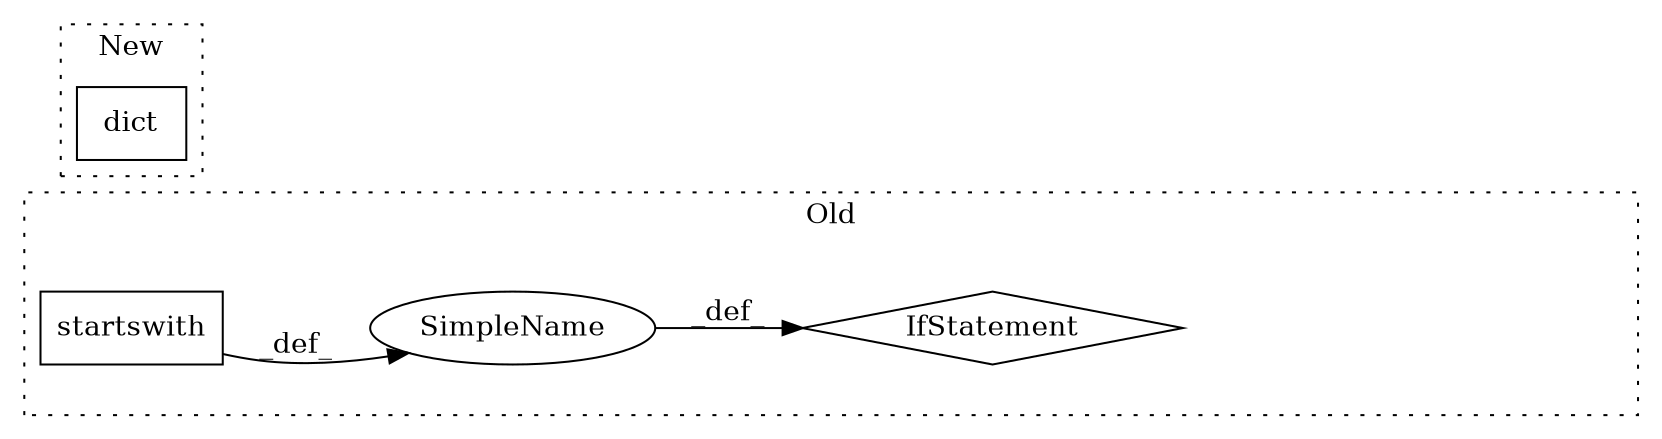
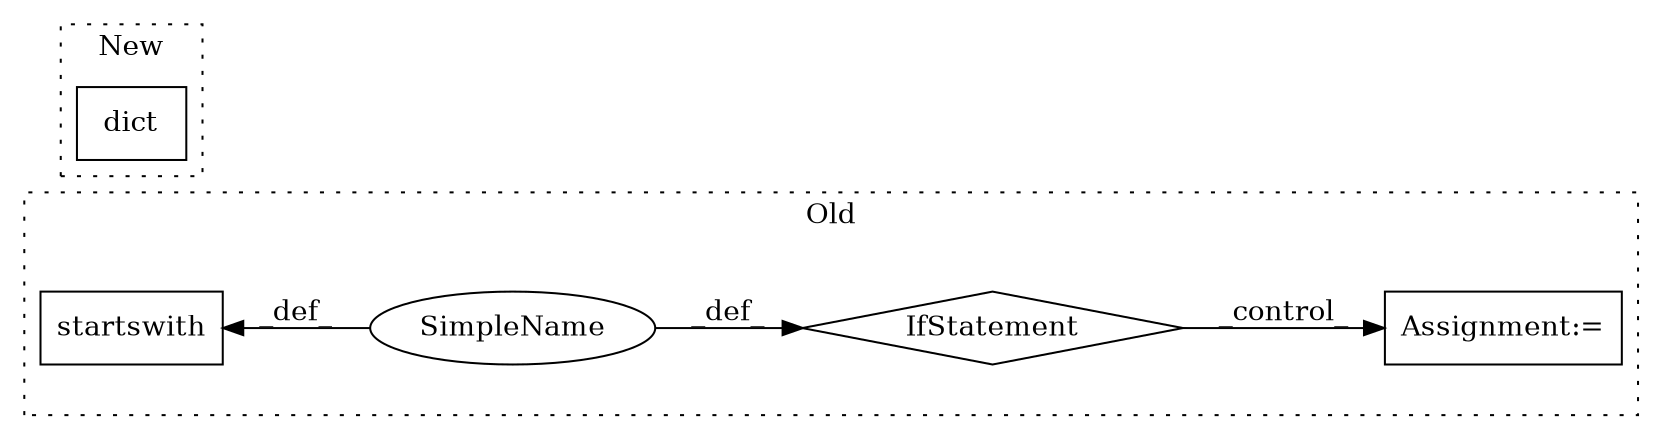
none -> (1503, 328)
(305, 363) -> (307, 328)
